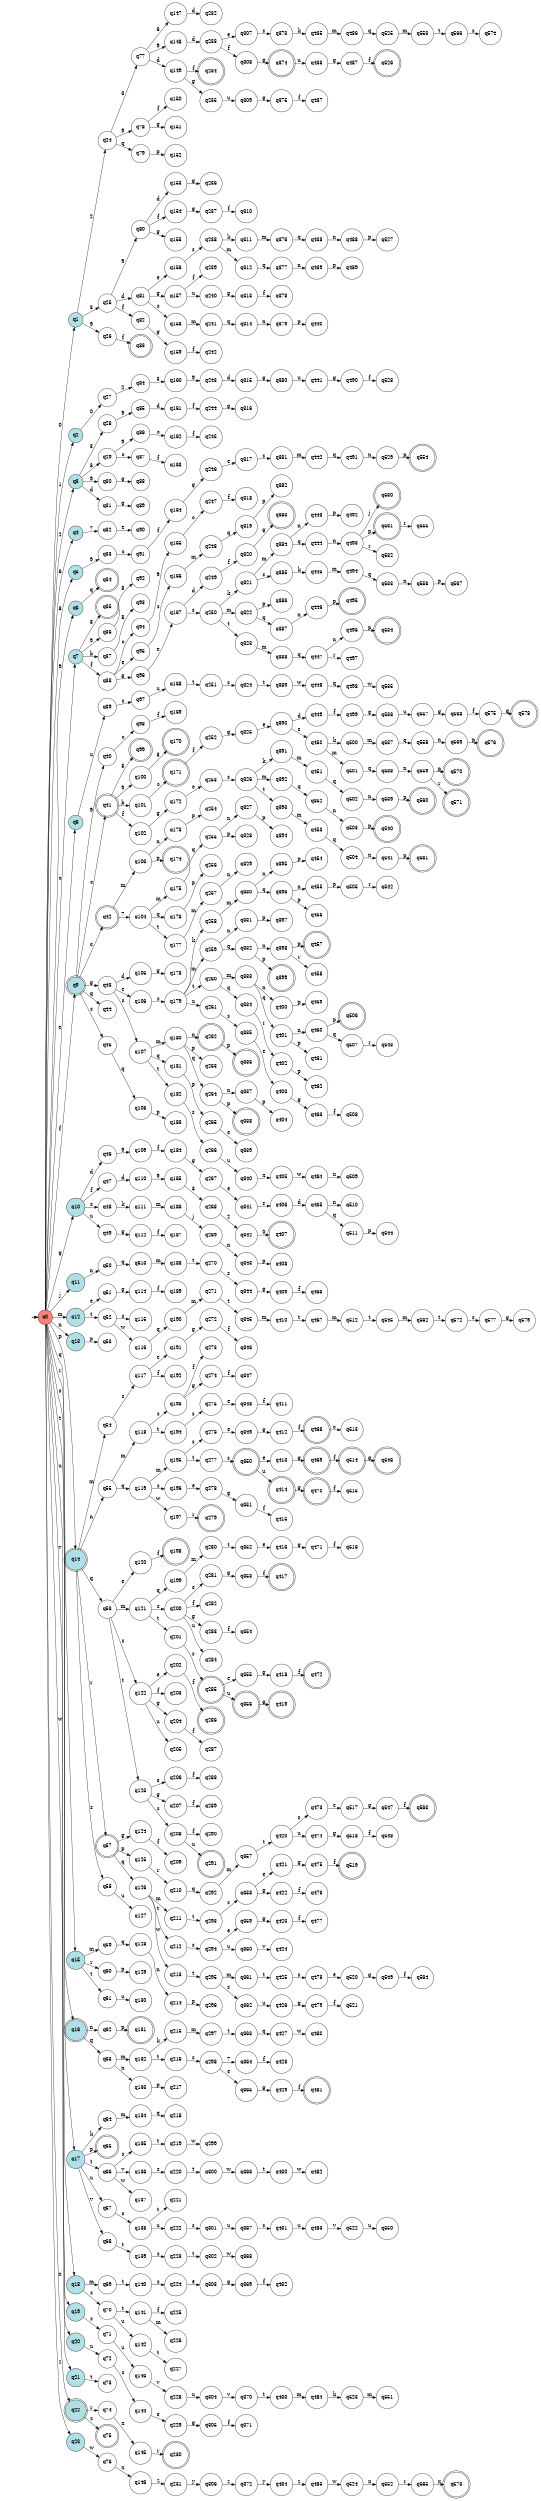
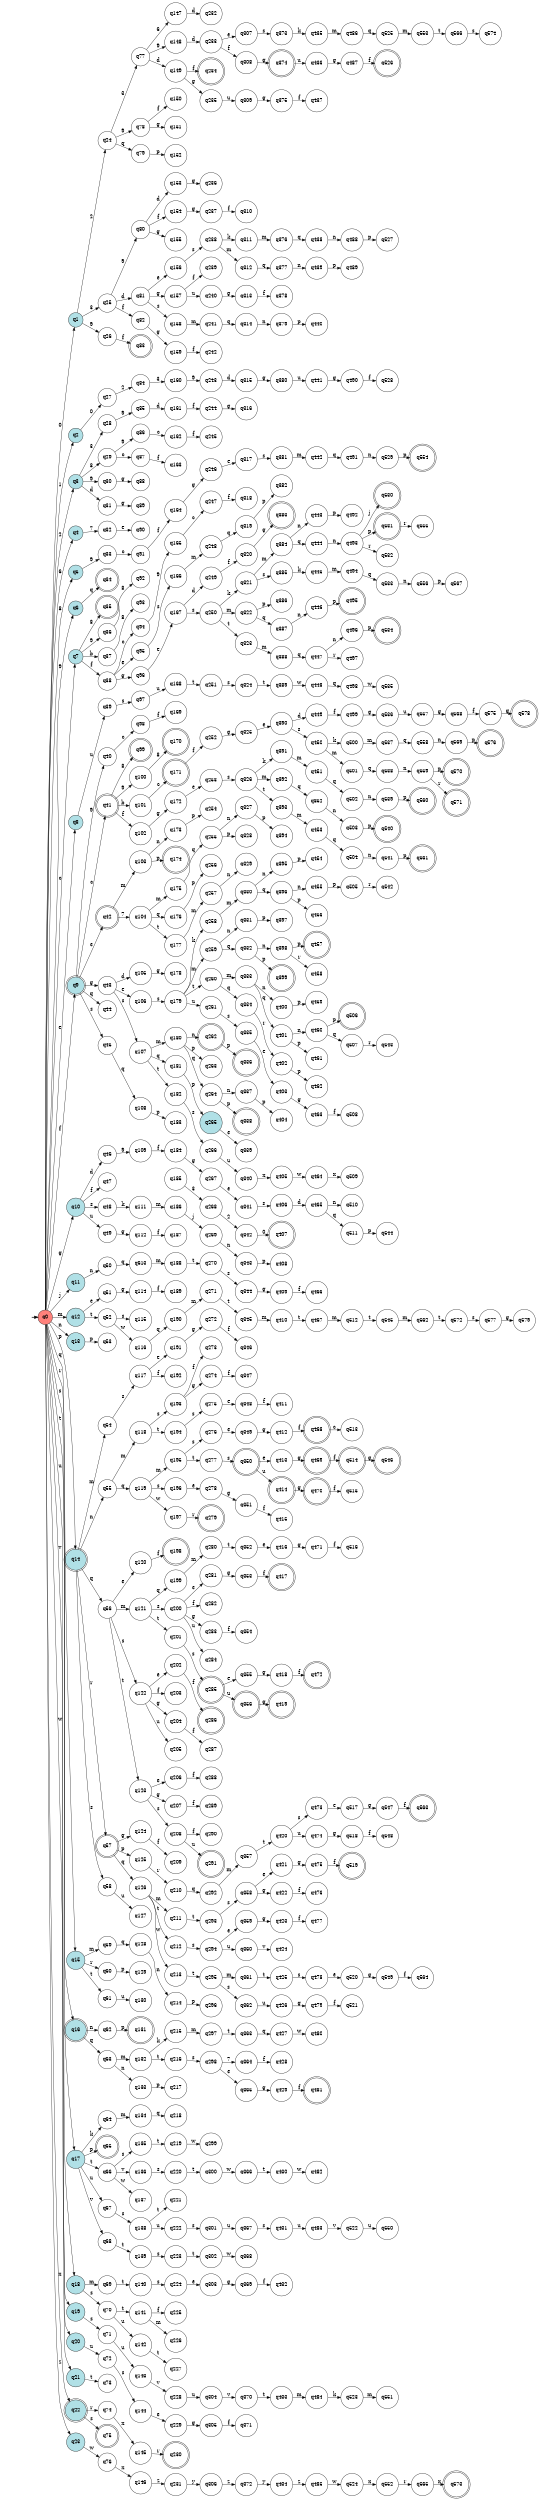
(211, 1123) -> (211, 1123)
(141, 1179) -> none
